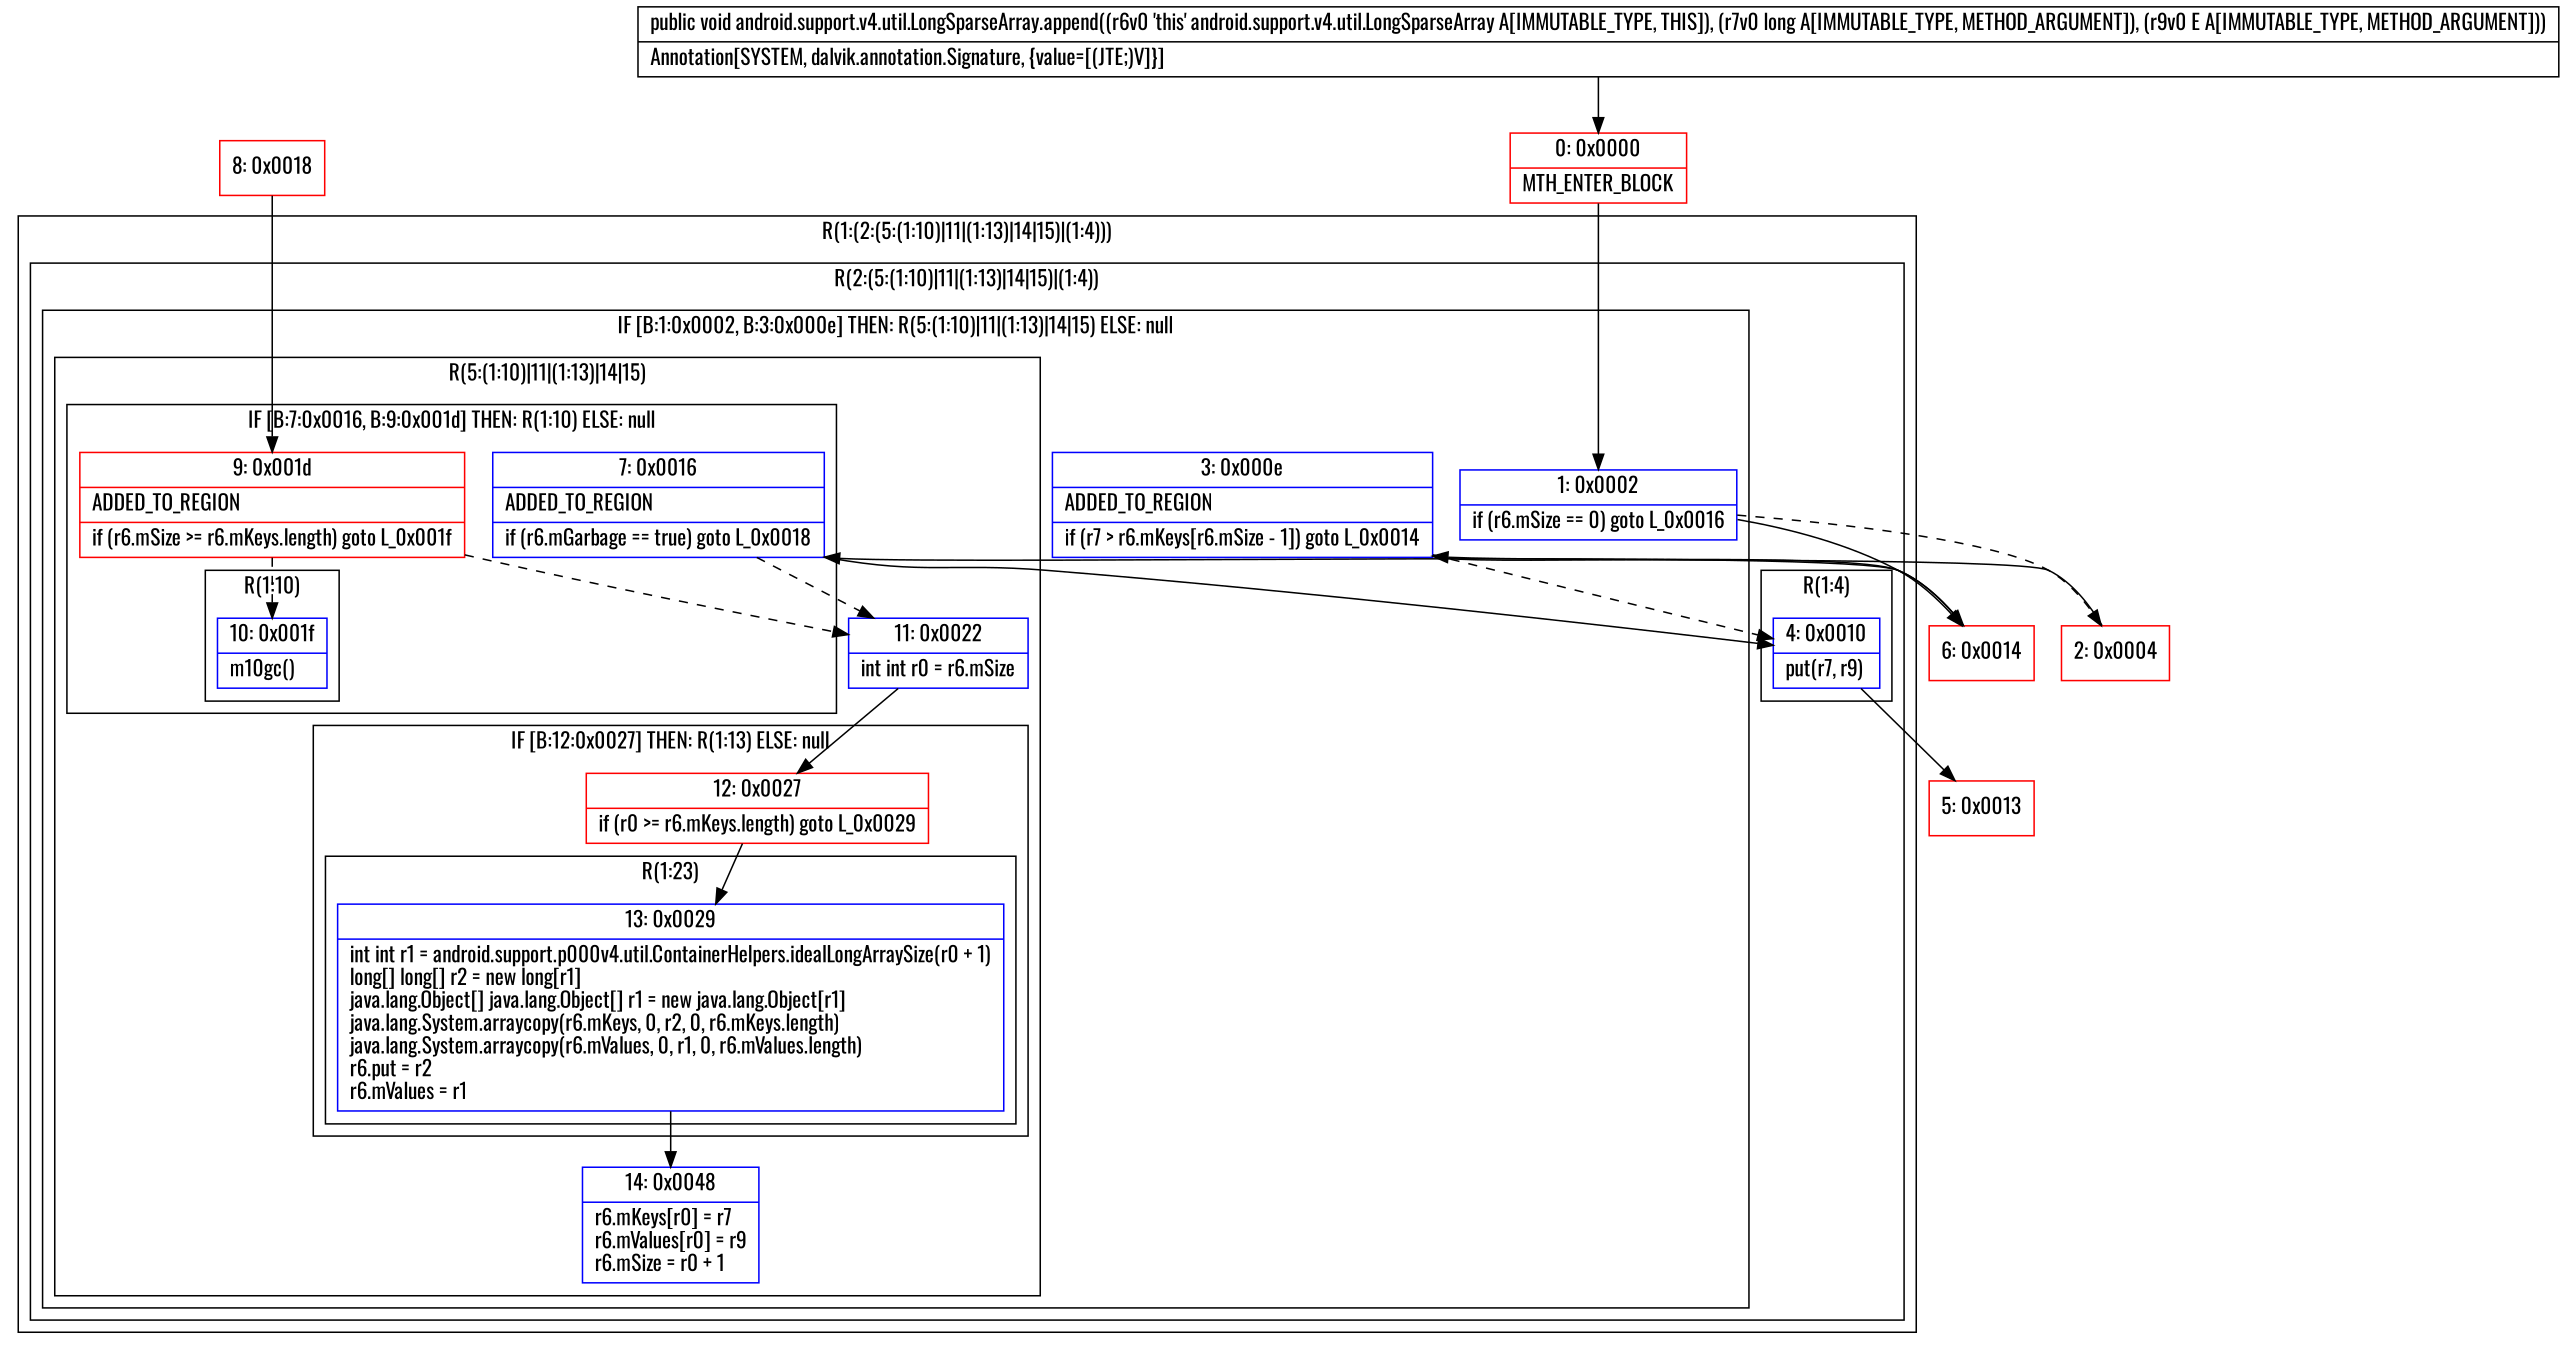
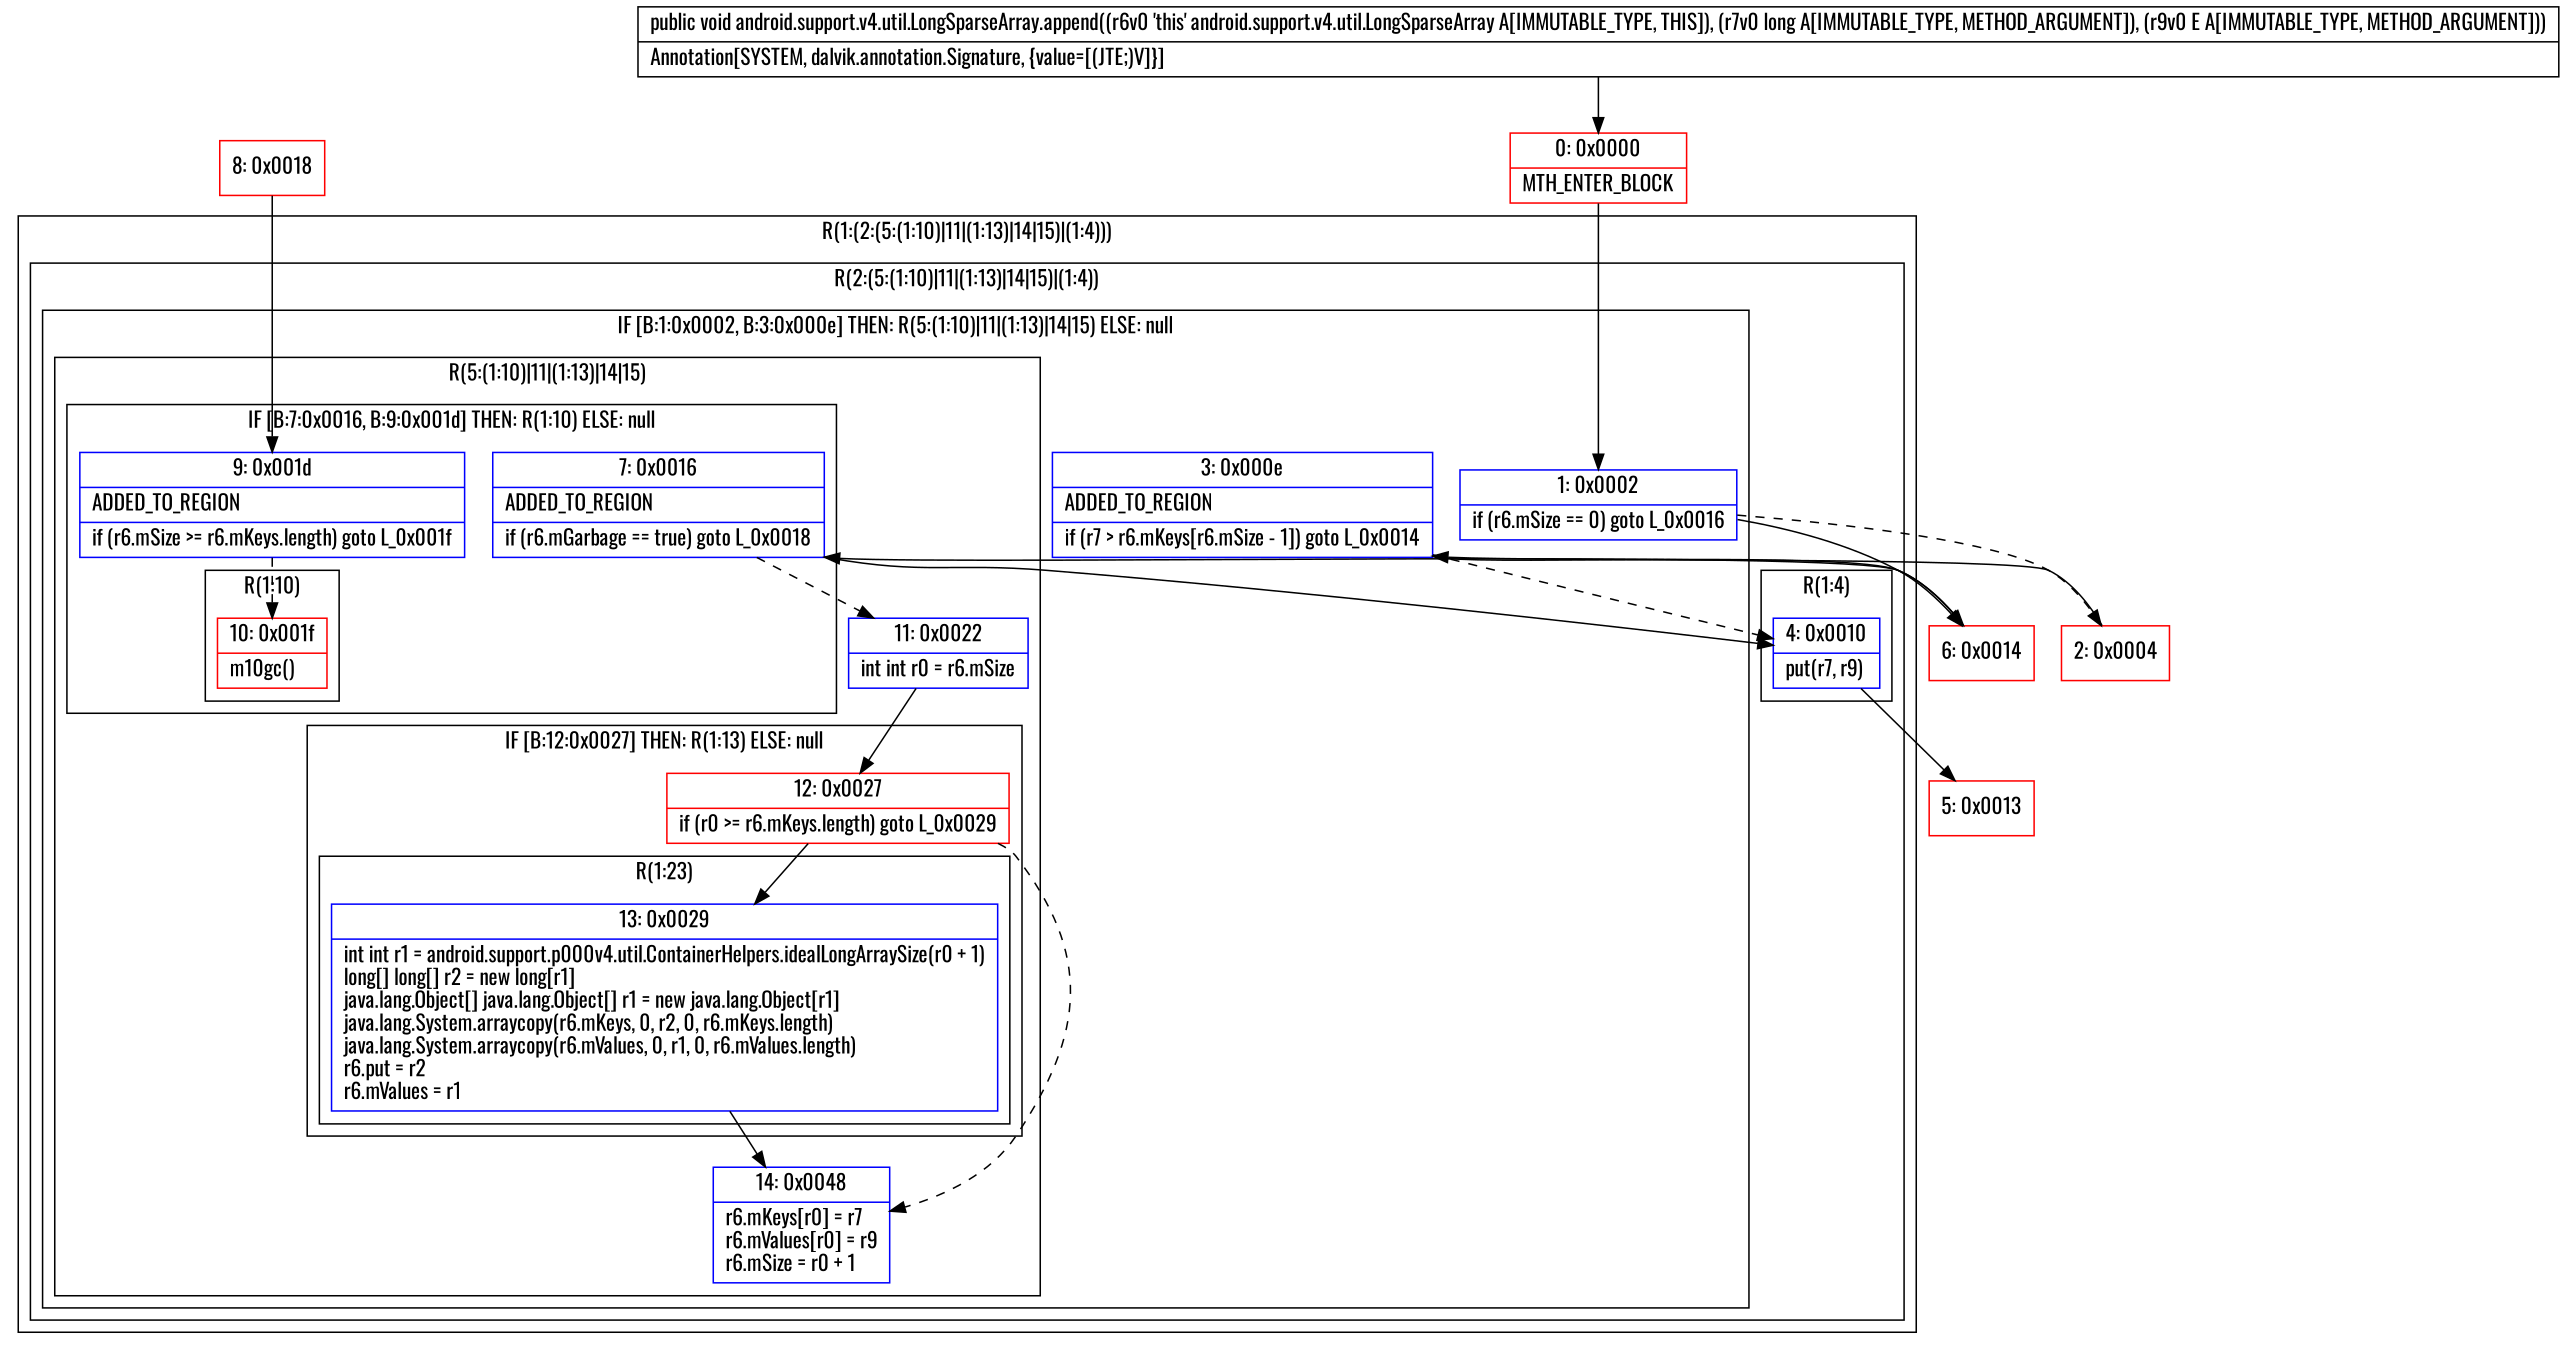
(272, 505) -> (272, 505)
(649, 595) -> none
(272, 653) -> (272, 653)
none -> (1060, 1050)
